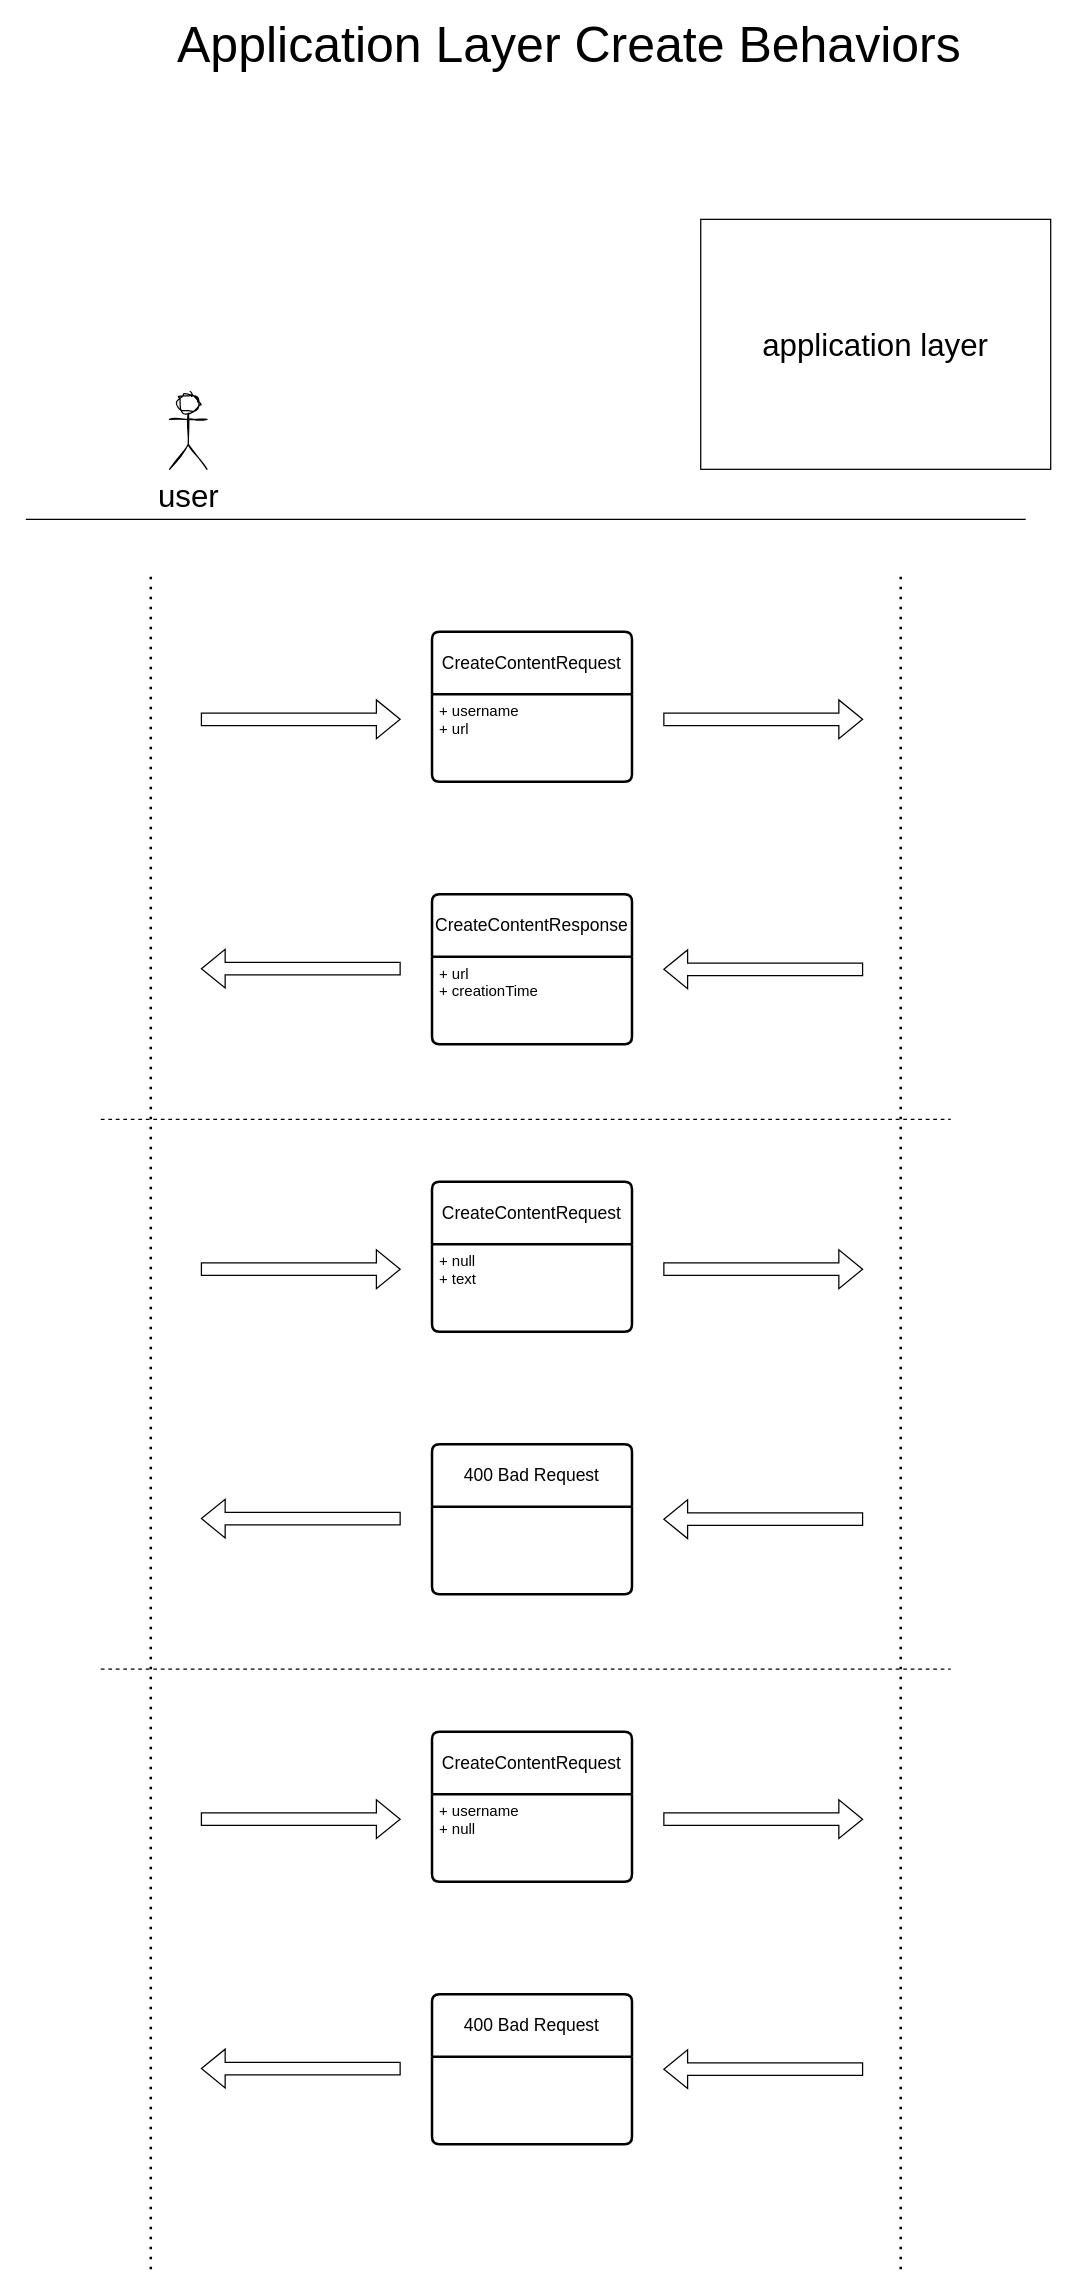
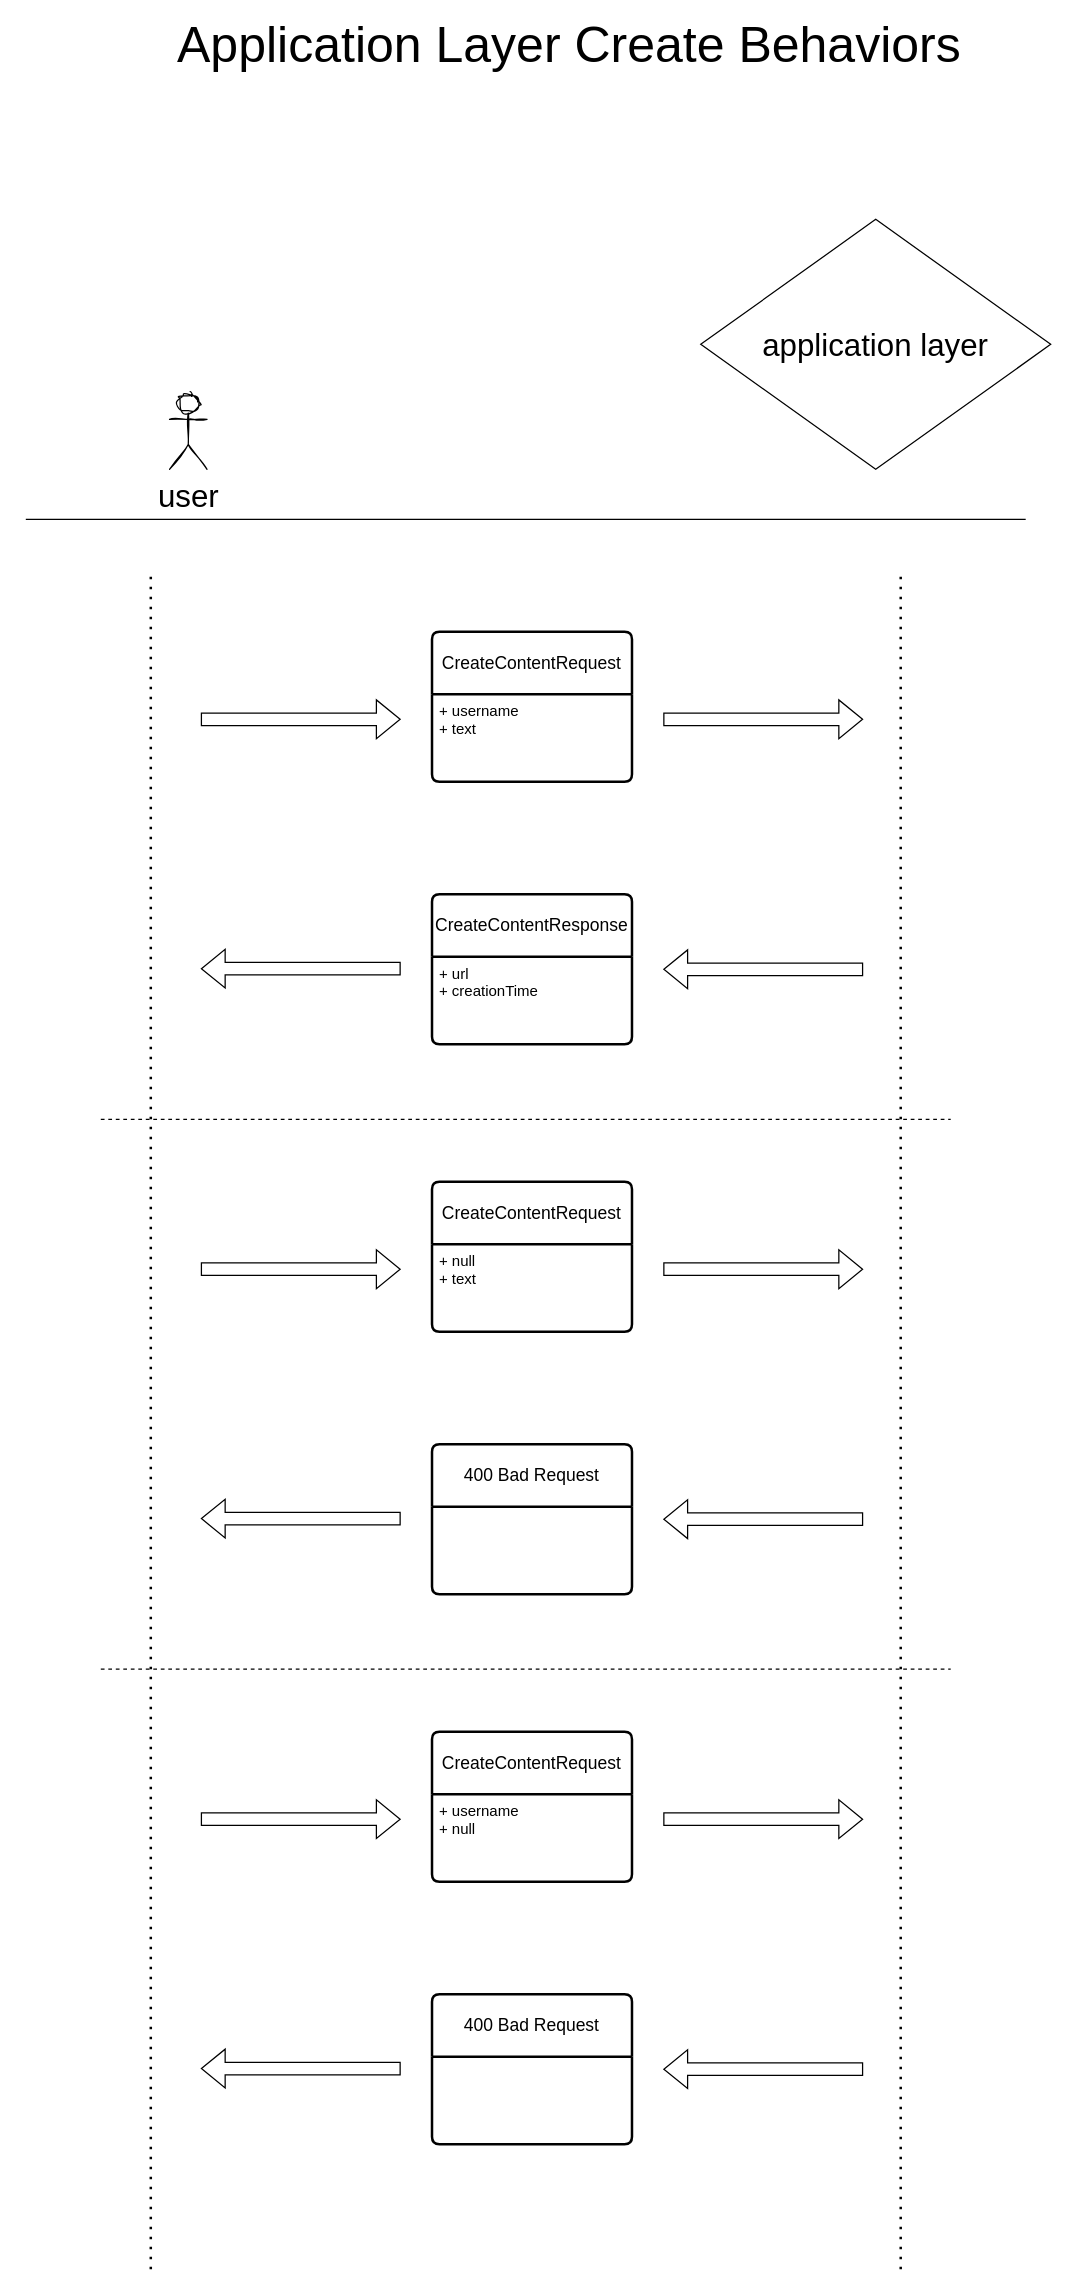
(876, 344) -> (876, 344)
(479, 721) -> (479, 721)
